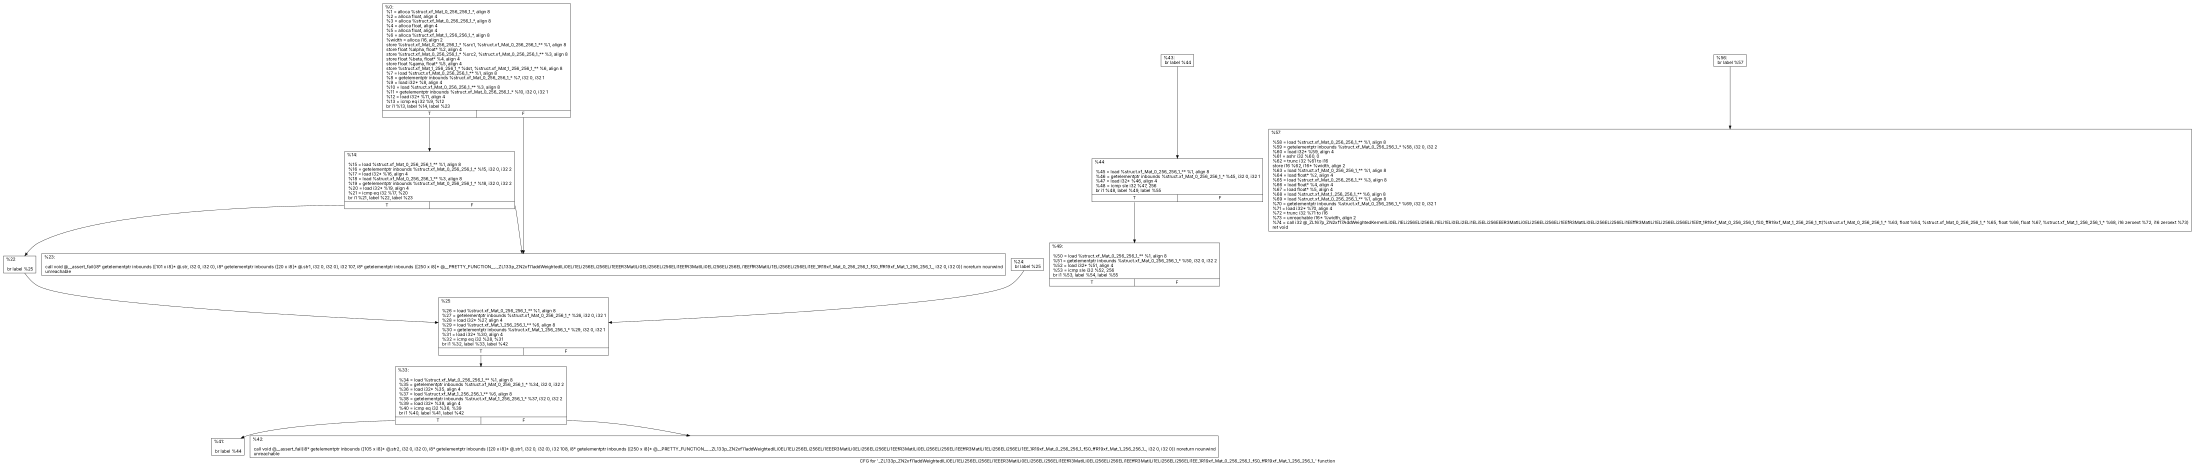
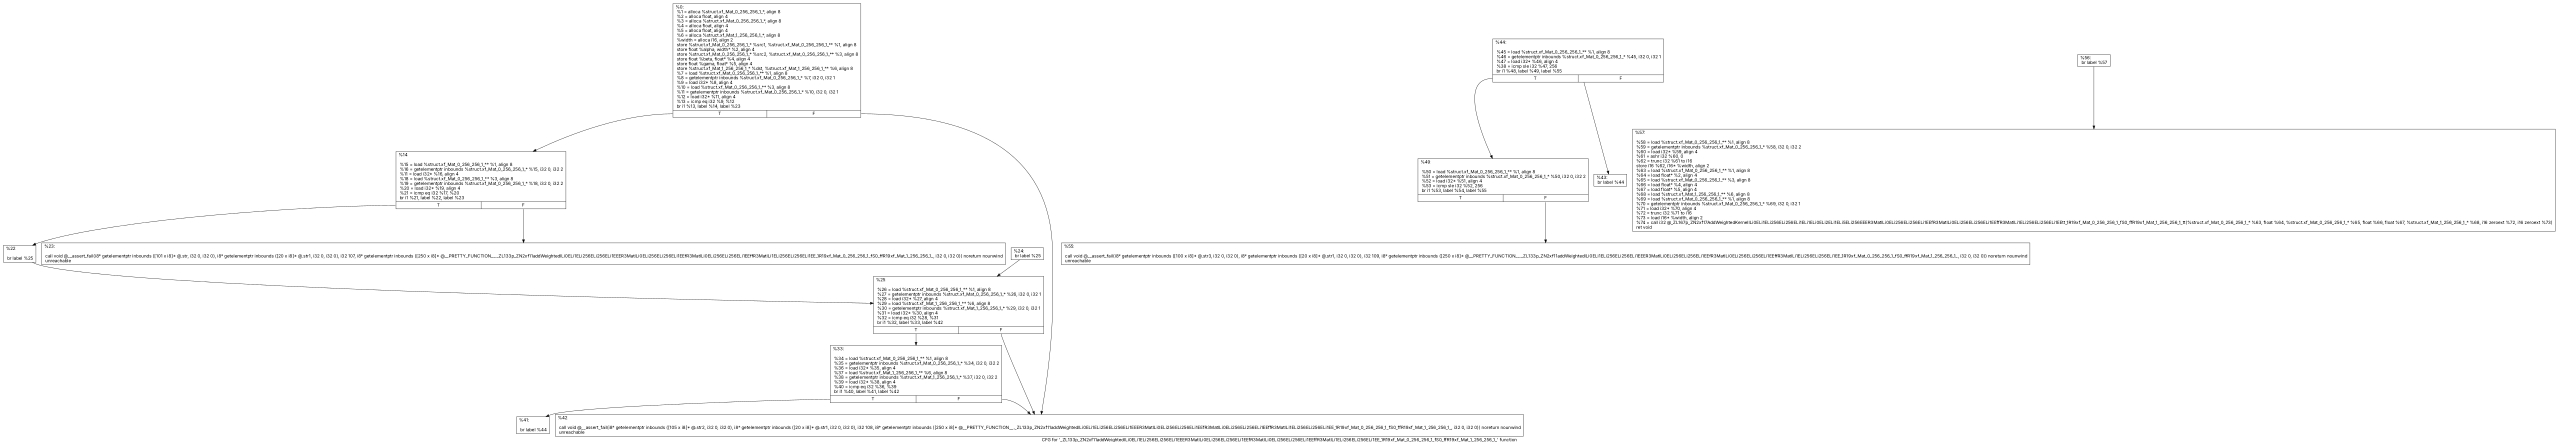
(424, 50) -> (715, 50)
(1177, 111) -> (1596, 127)
(378, 174) -> (429, 174)
(524, 184) -> (1042, 200)
(1126, 186) -> (1526, 66)
(1314, 218) -> (1669, 218)
none -> (1546, 254)
none -> (1017, 373)
